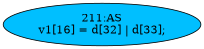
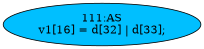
(102, 25) -> (102, 25)
